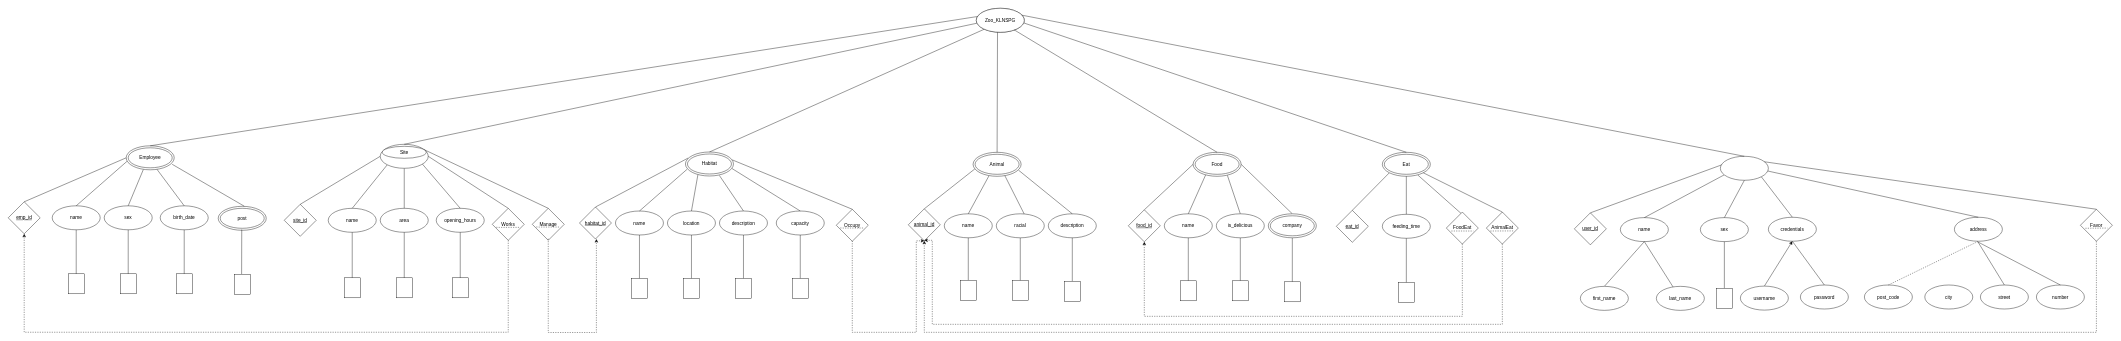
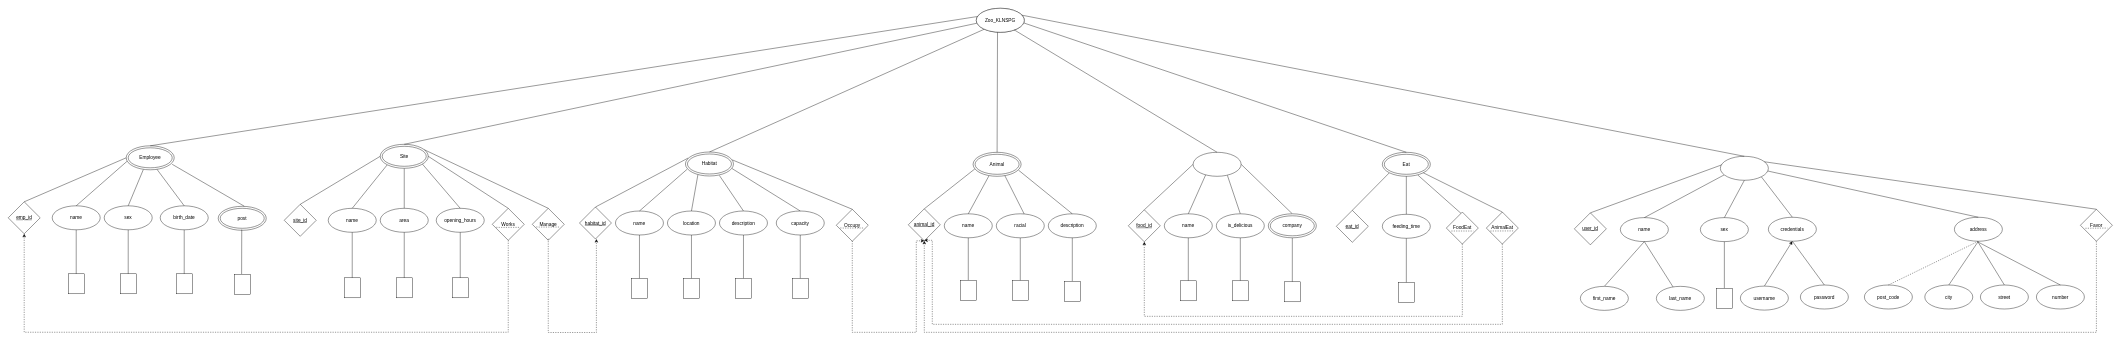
(404, 152) -> (404, 156)
(1217, 164) -> none
none -> (1962, 265)
